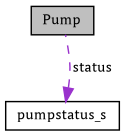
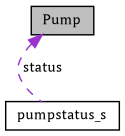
(70, 61) -> (19, 76)
